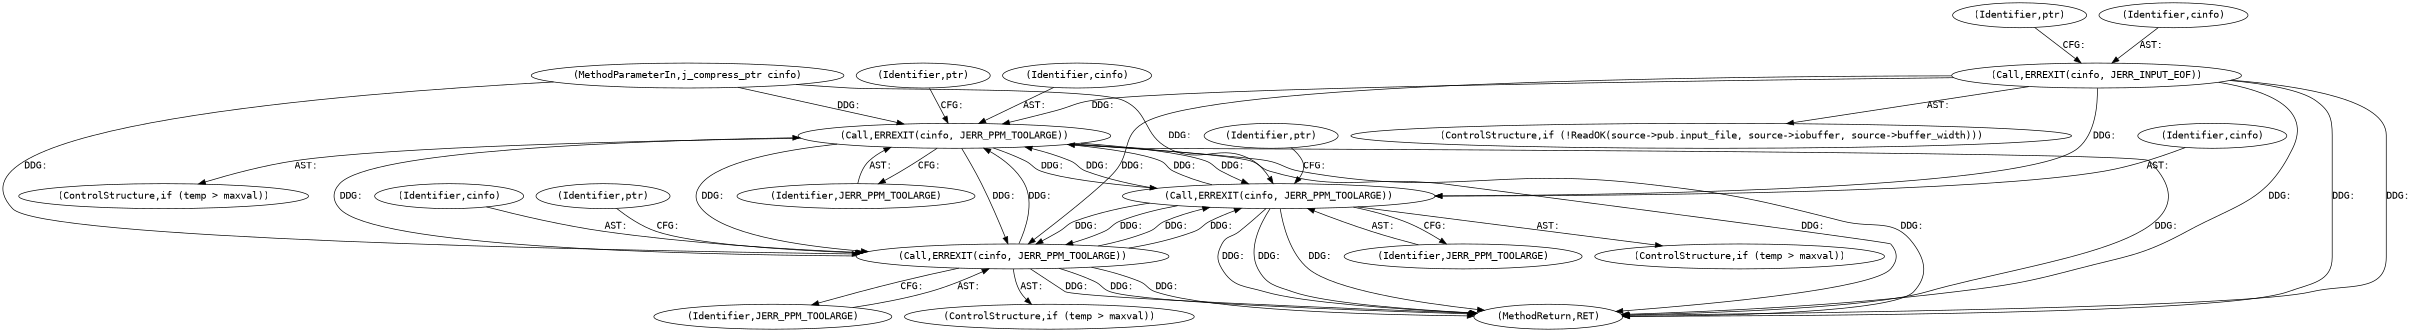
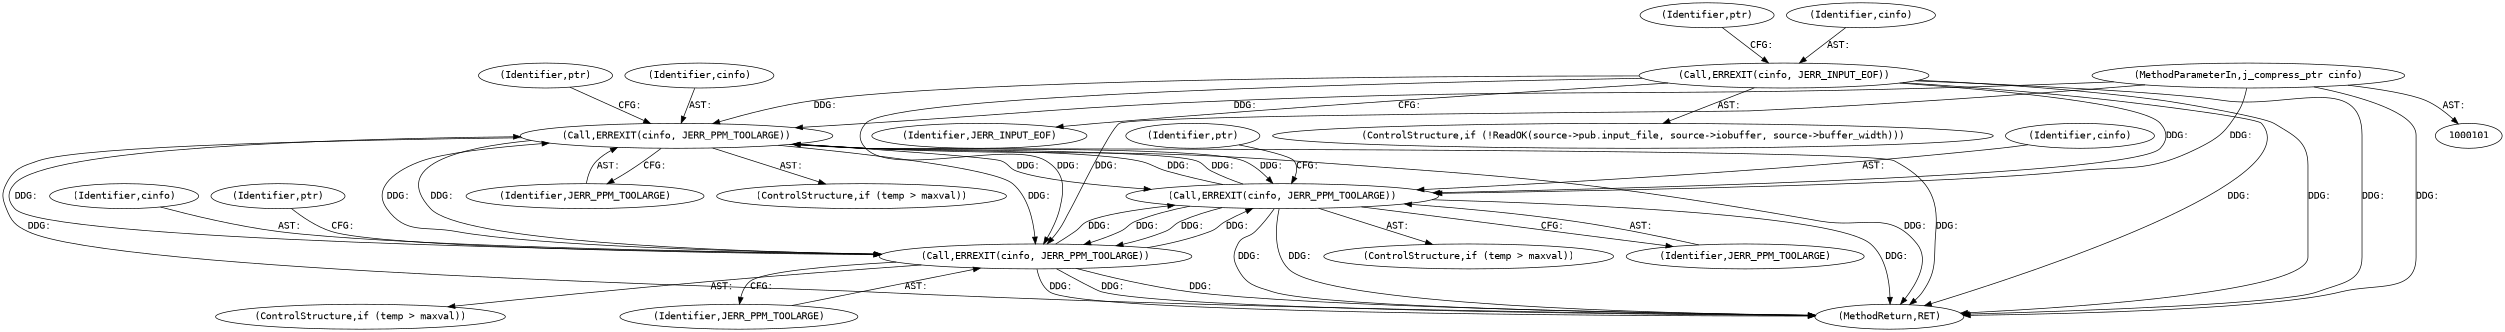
none -> (979, 136)
none -> (2469, 136)
none -> (2321, 295)
